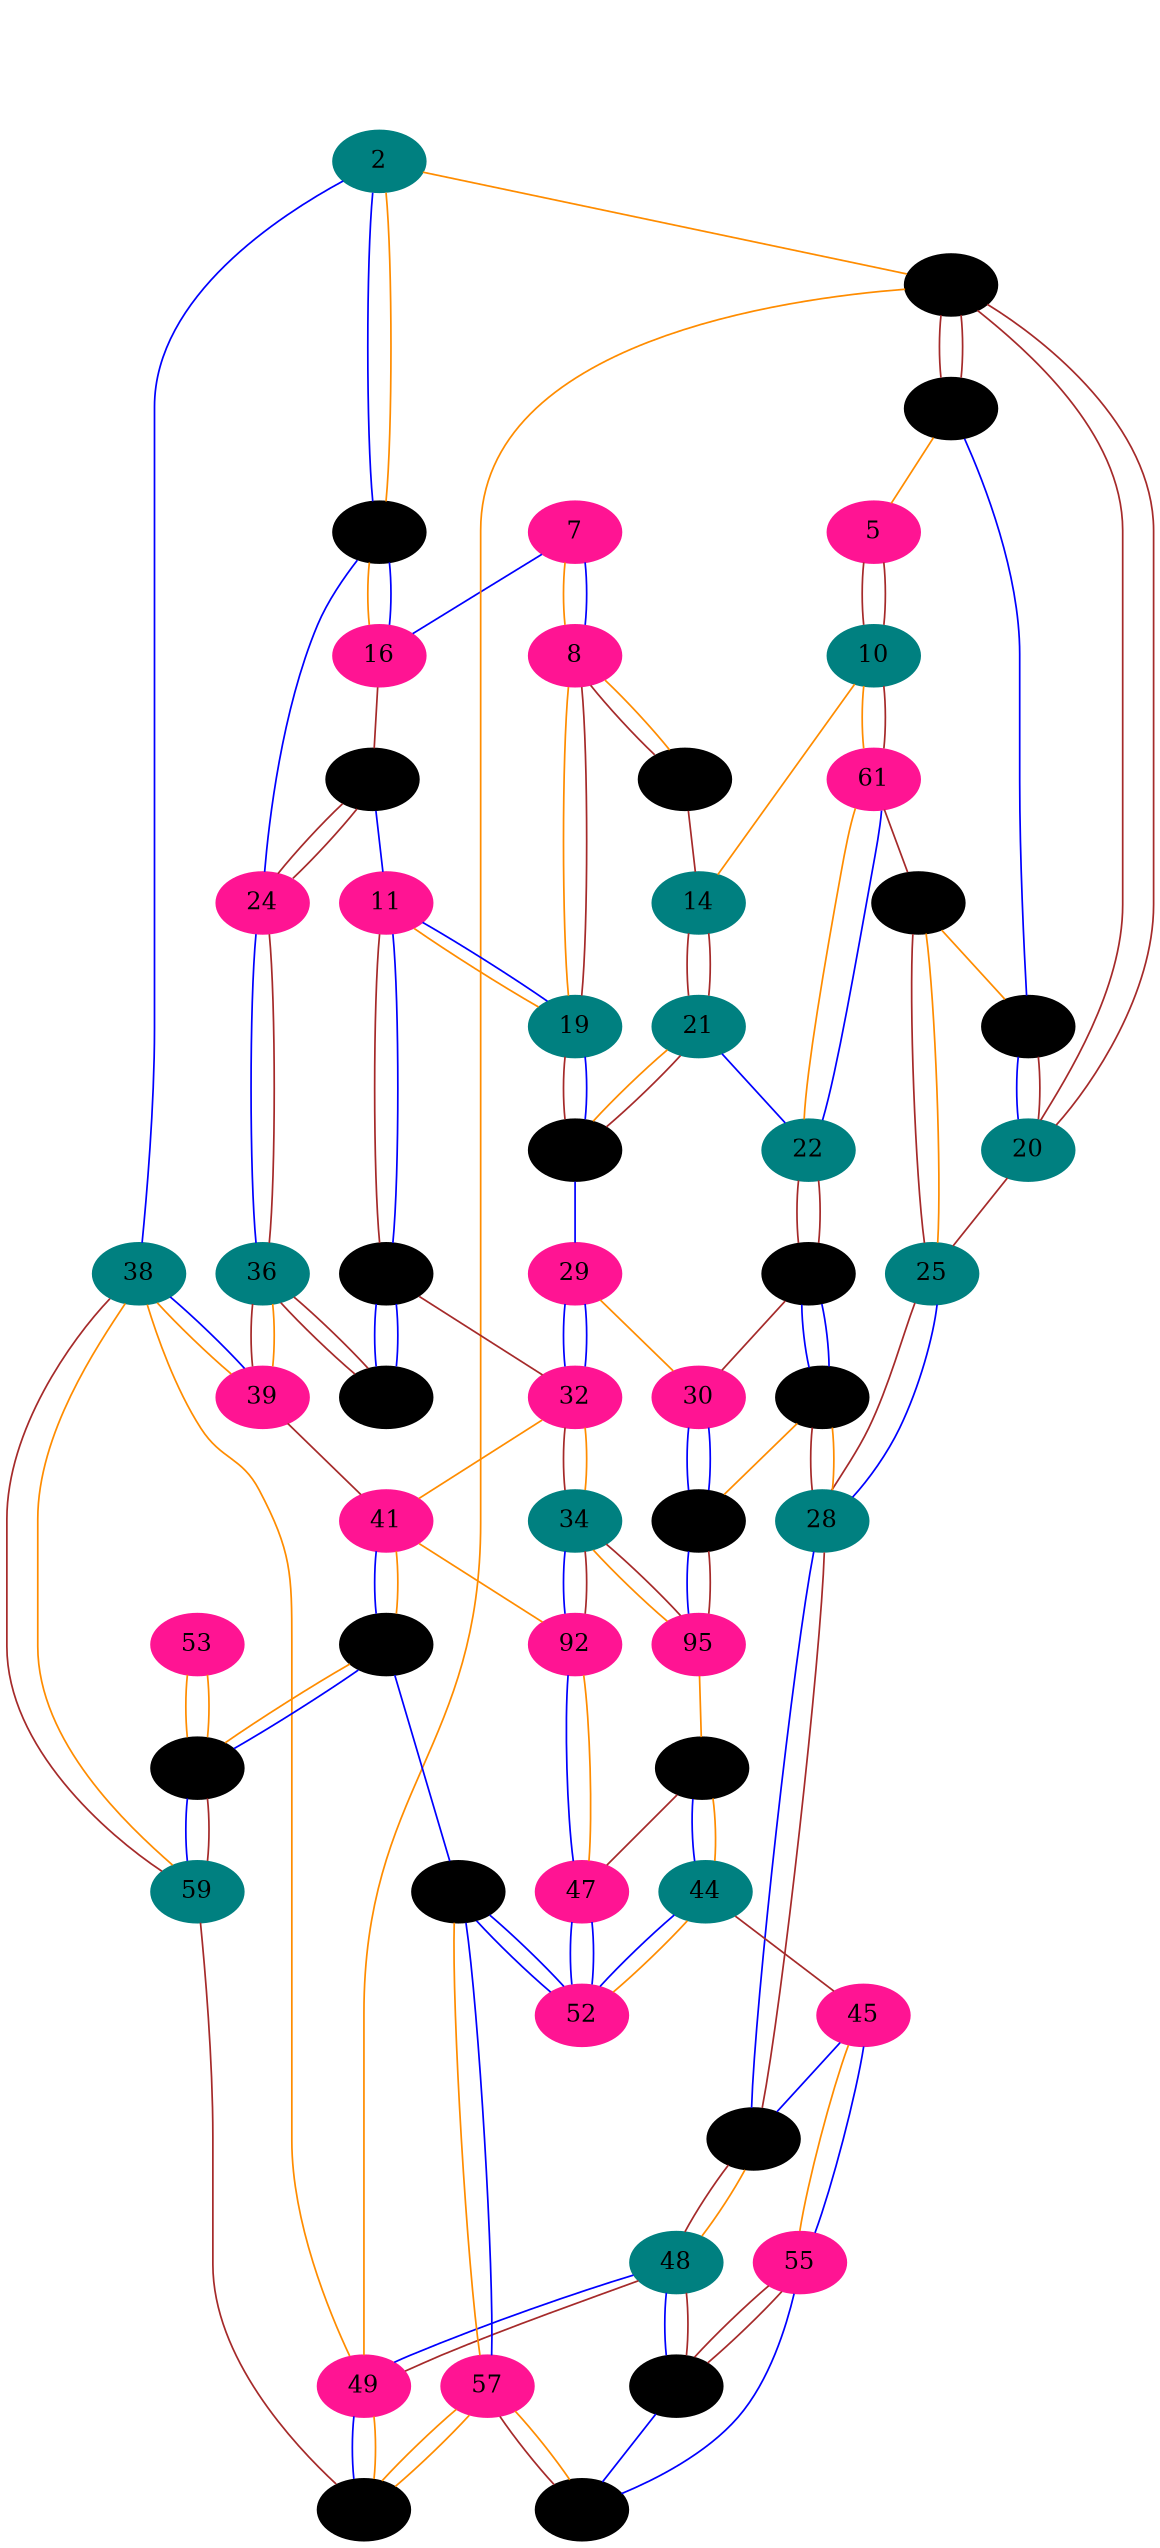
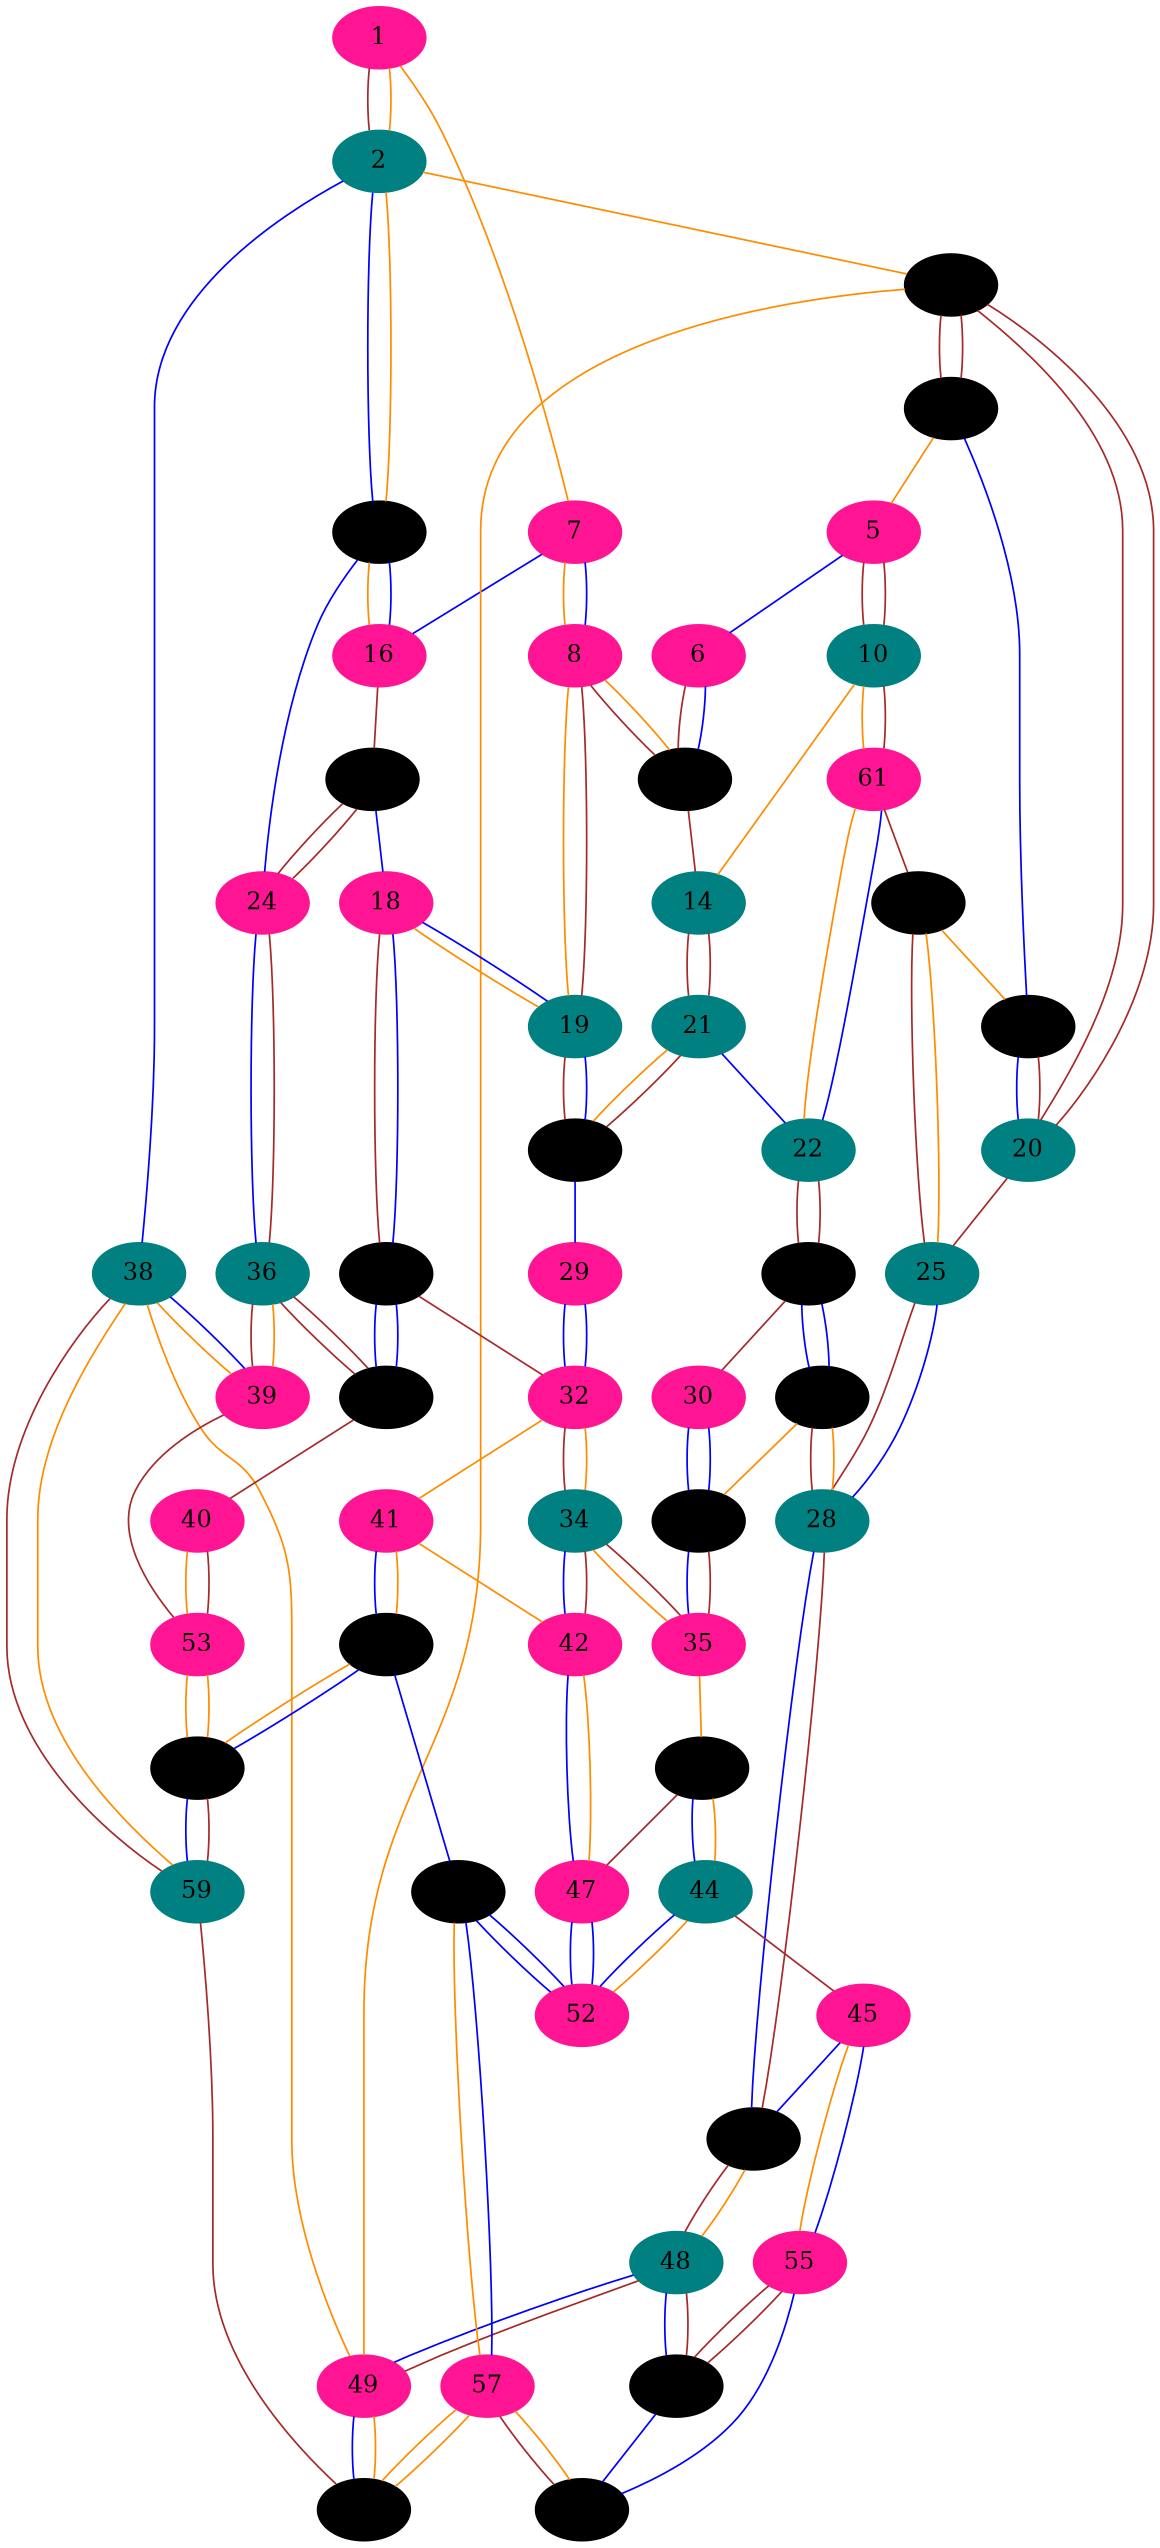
none -> (379, 38)
none -> (699, 656)
(386, 903) -> (386, 903)
(637, 1335) -> none
(324, 1459) -> (132, 1501)
none -> (197, 1521)
(575, 1645) -> (575, 1645)
(699, 1645) -> (699, 1645)
